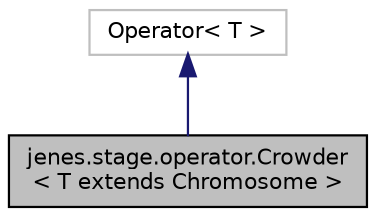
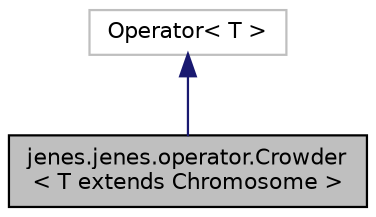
(188, 171) -> (188, 171)
